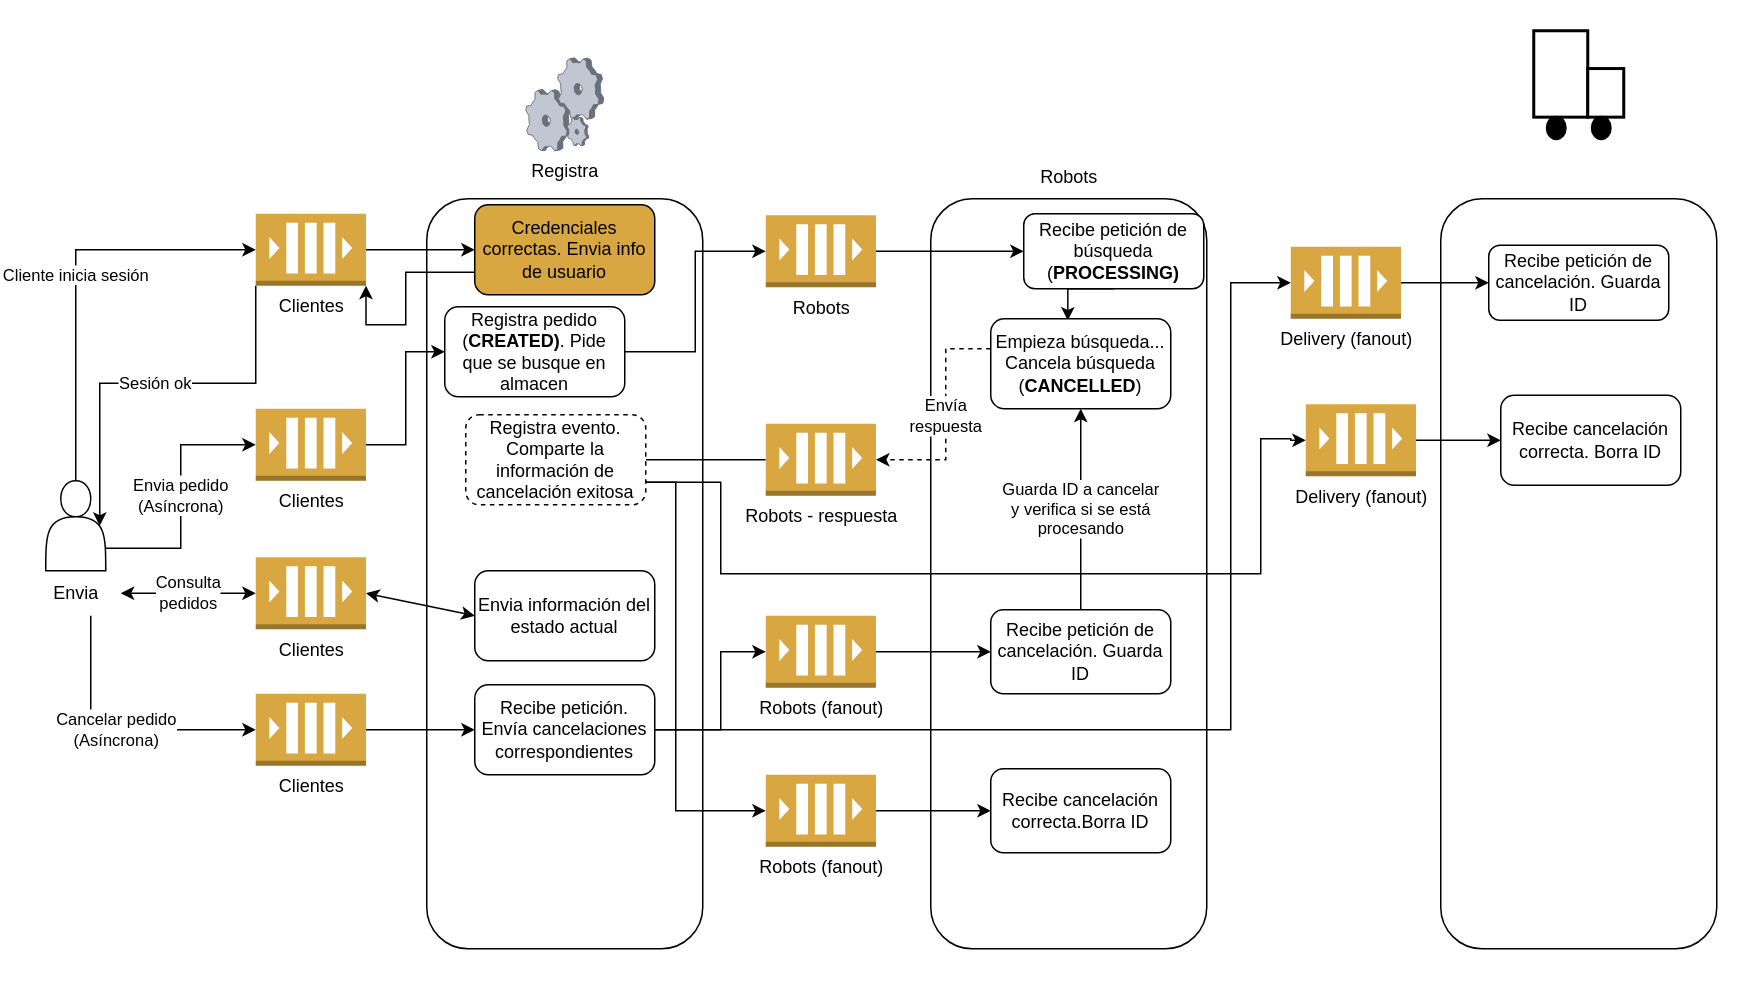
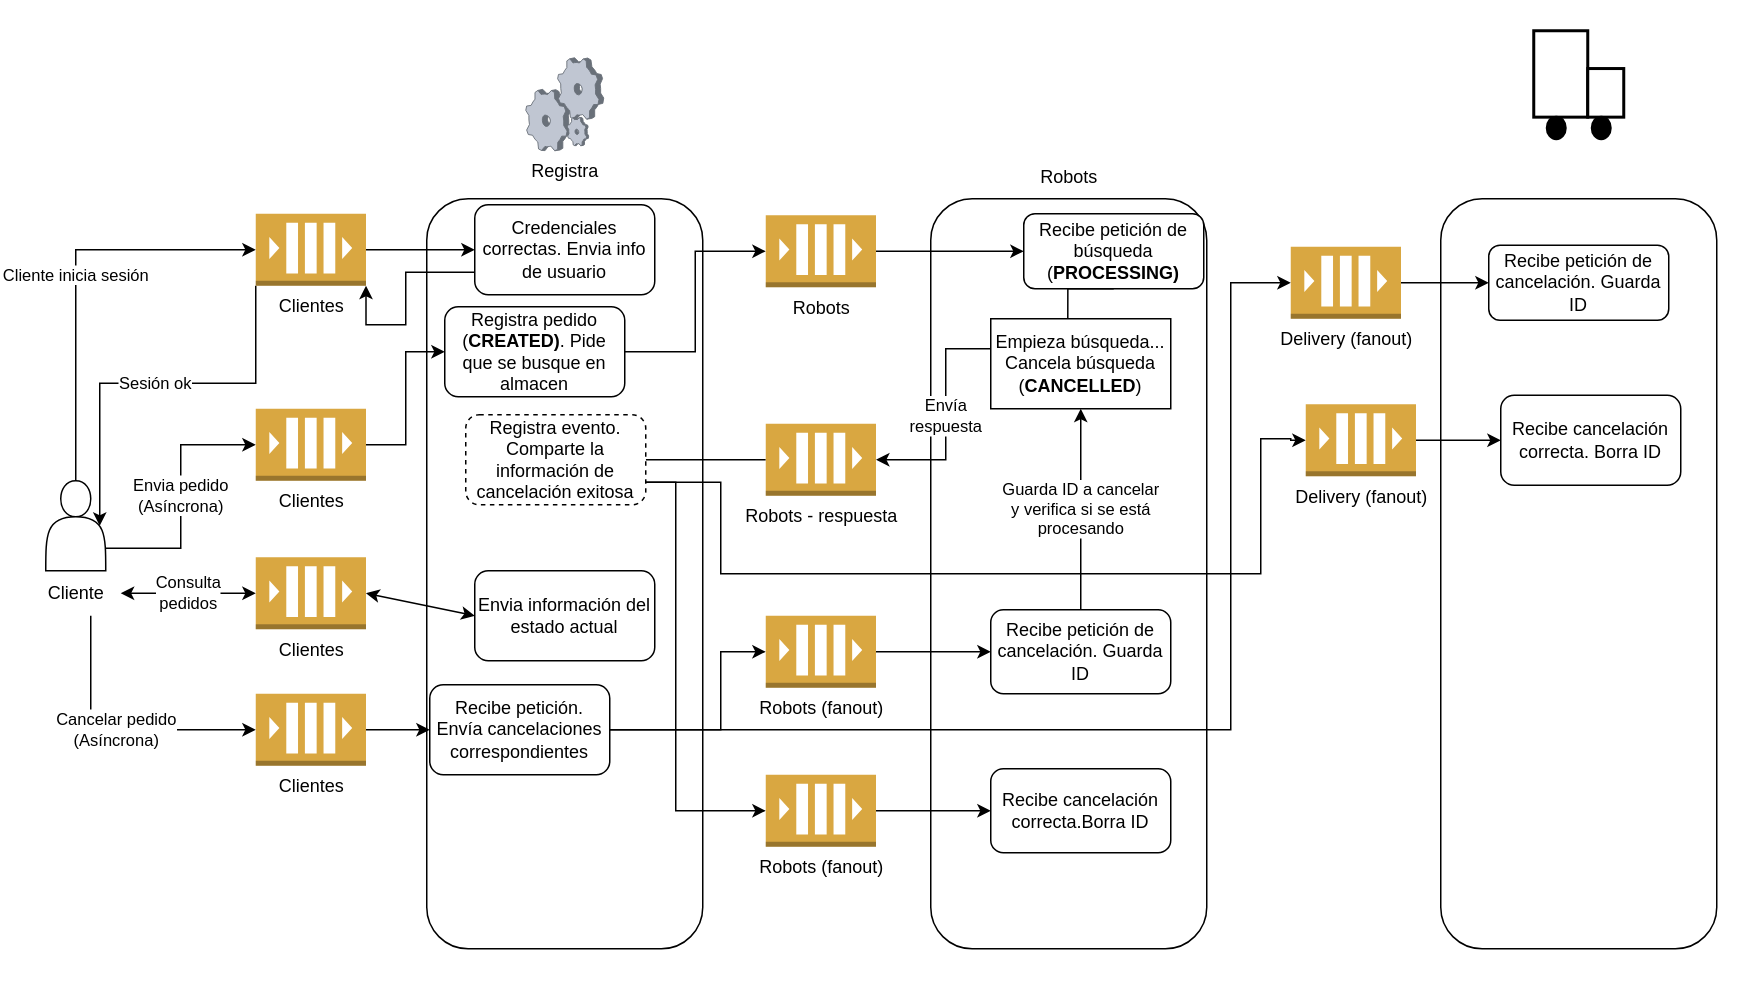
(565, 250) -> (565, 250)
(1068, 309) -> (1068, 312)
(946, 351) -> (946, 351)
(1081, 364) -> (1081, 364)
(77, 593) -> (77, 593)
(565, 730) -> (520, 730)
